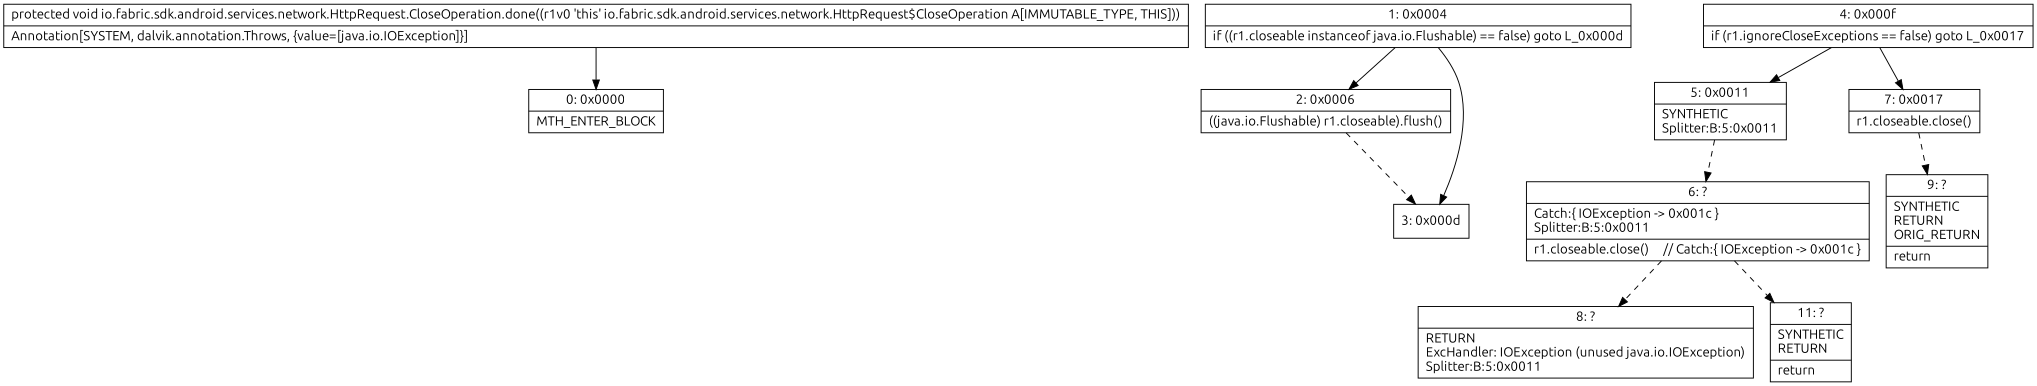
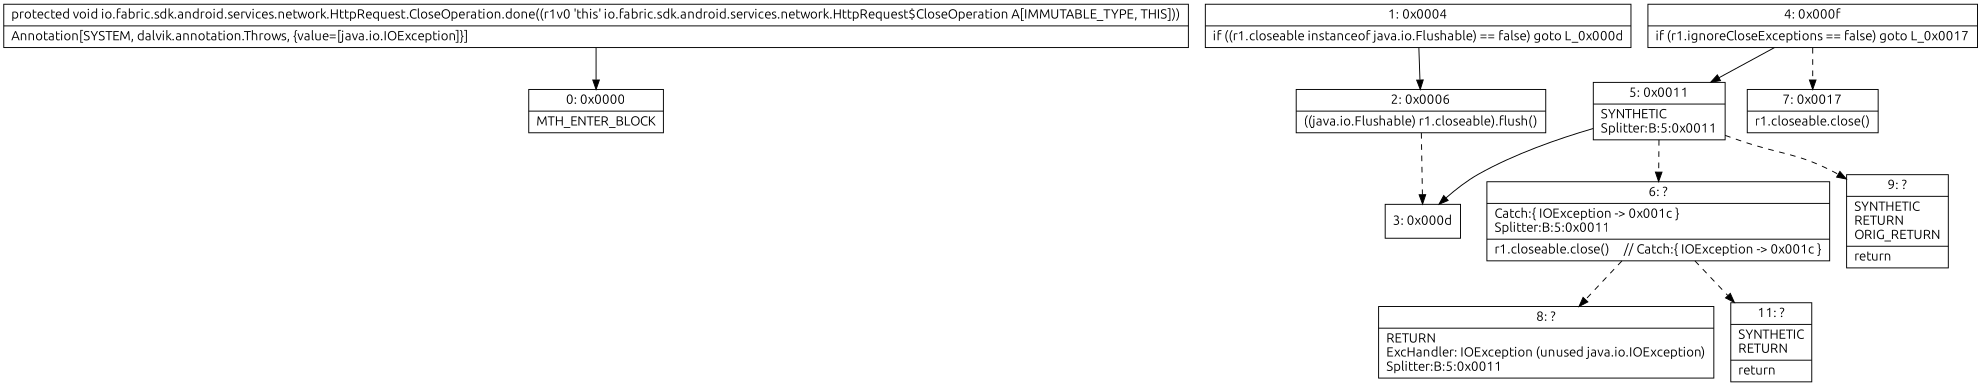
(1889, 64) -> (1813, 64)
(1463, 120) -> (1516, 156)
(1922, 149) -> (1783, 153)
